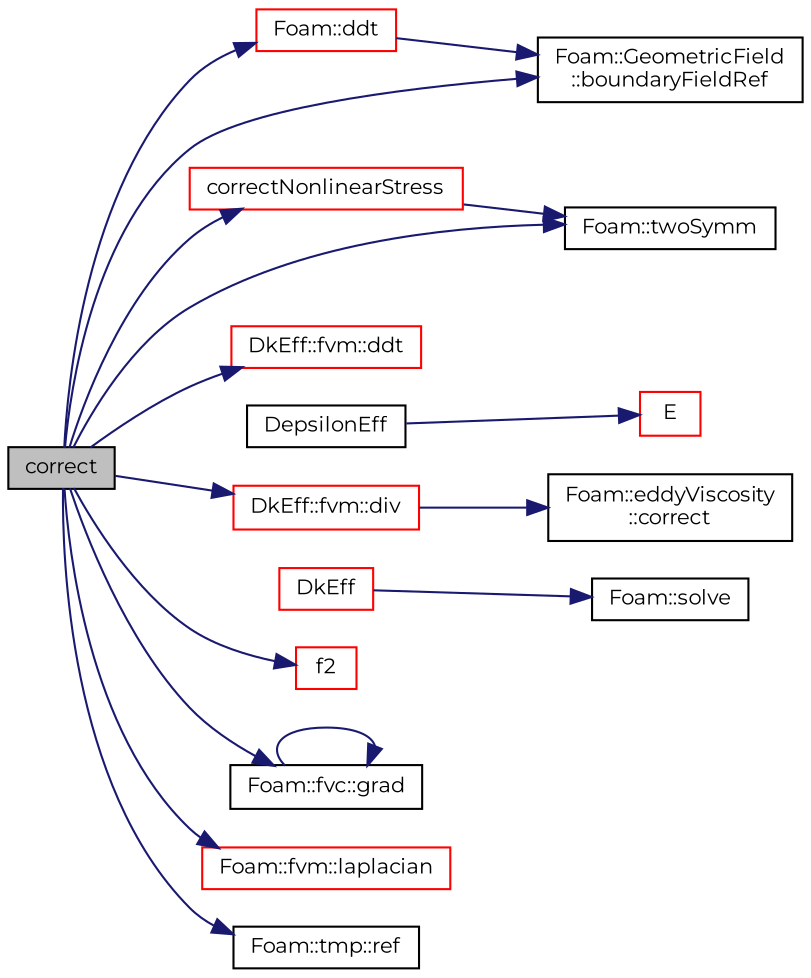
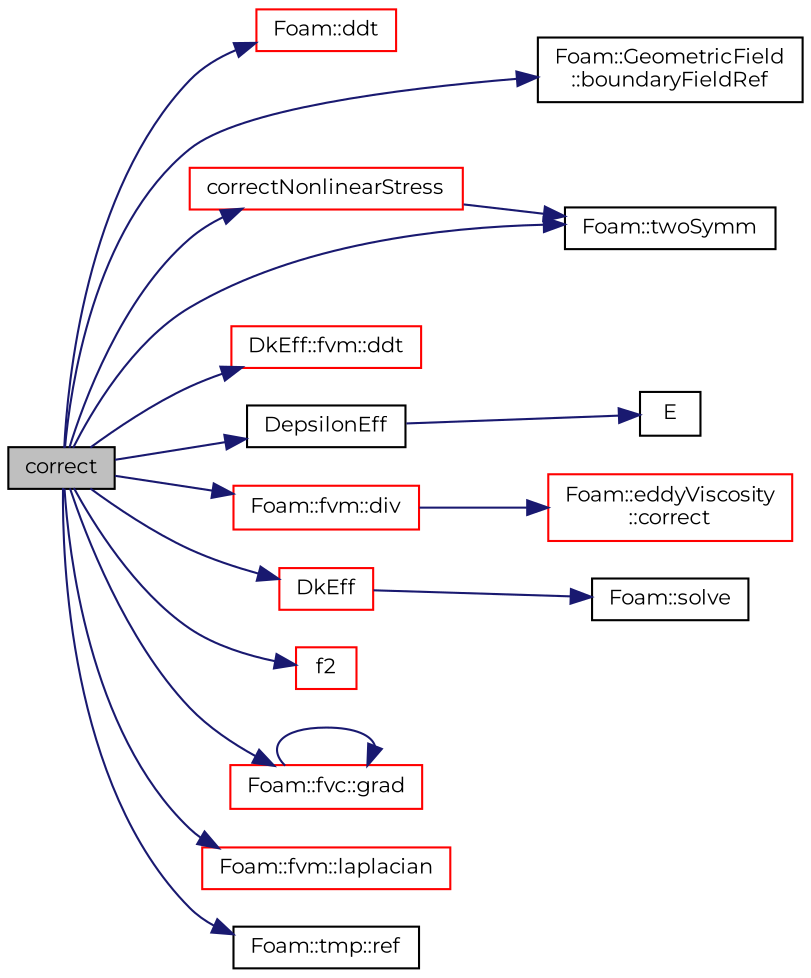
(456, 45) -> none
(670, 414) -> (670, 414)
none -> (170, 451)
(326, 508) -> (326, 508)
(670, 508) -> (670, 508)
none -> (170, 540)
(326, 787) -> (326, 787)
